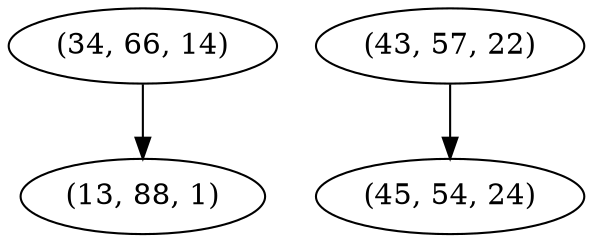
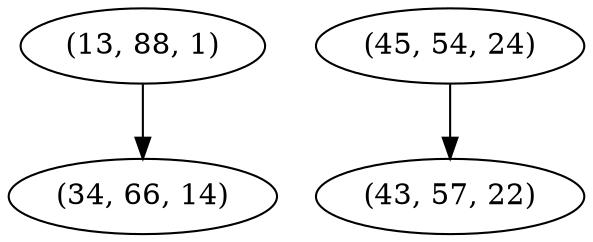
(143, 111) -> (143, 111)
(450, 111) -> (450, 111)
